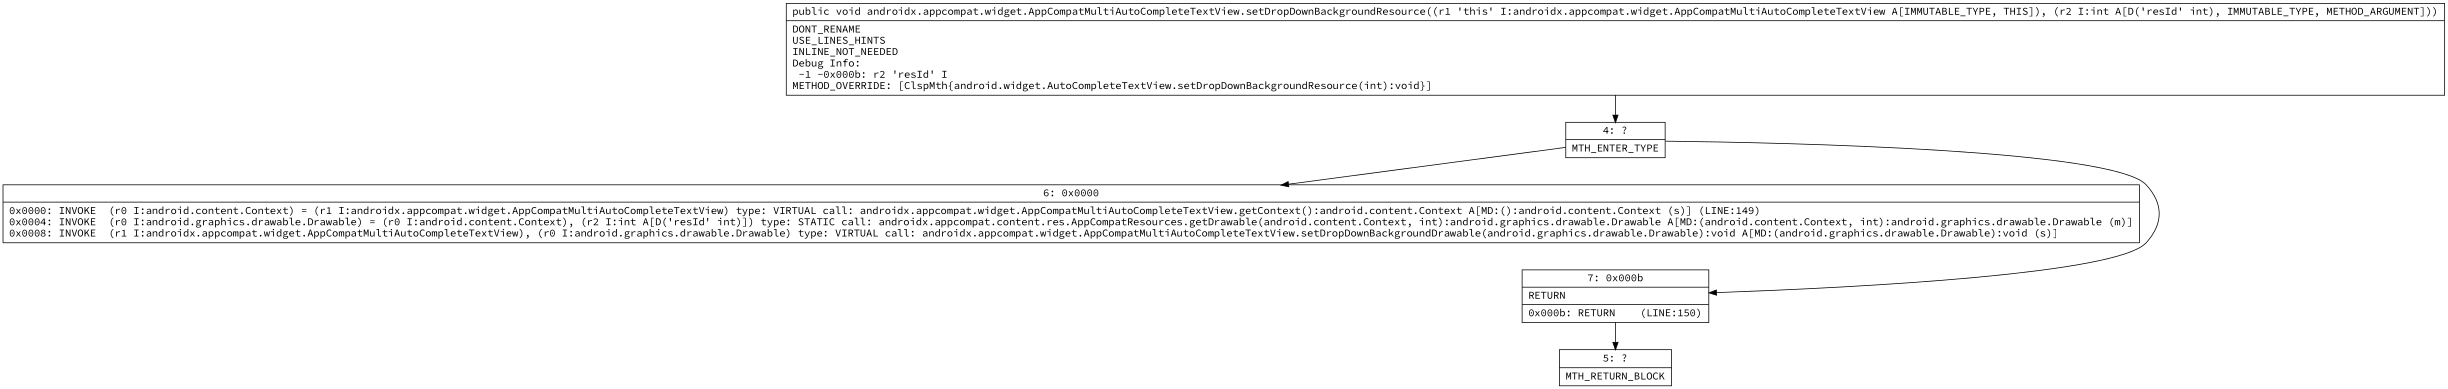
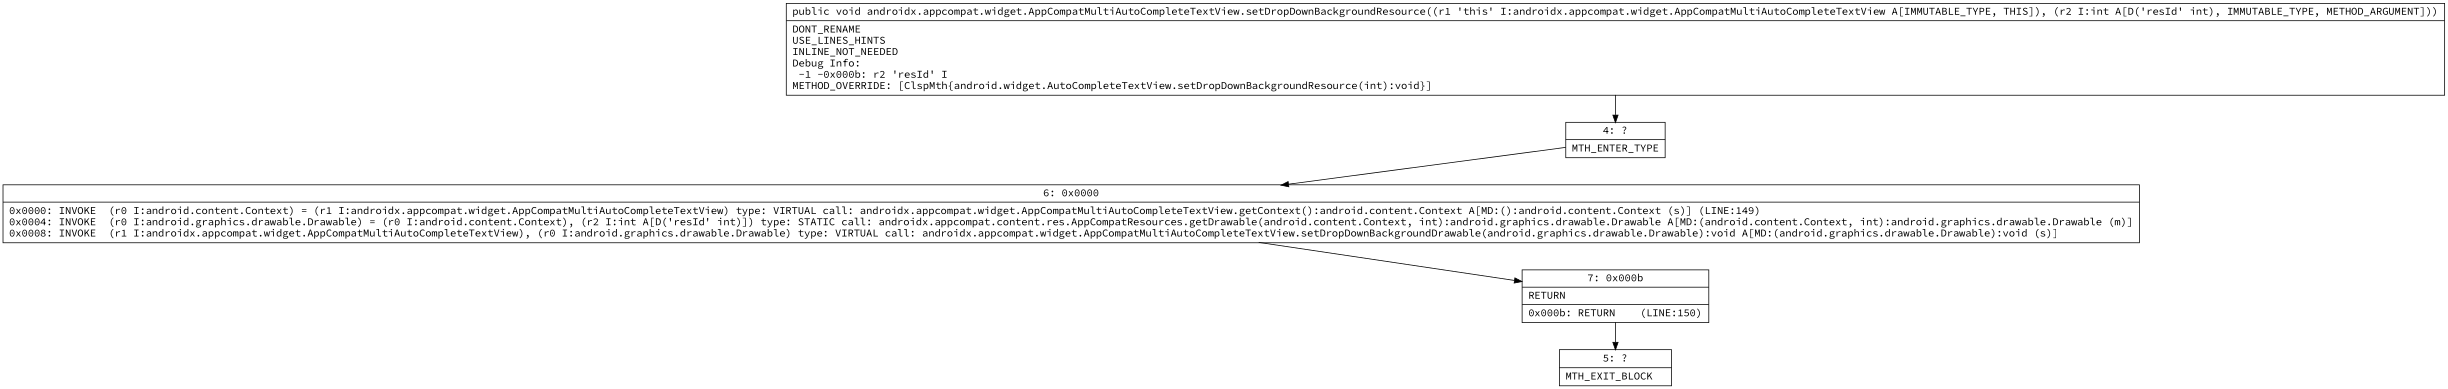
(2151, 190) -> (1387, 261)
(1615, 376) -> (1609, 376)
